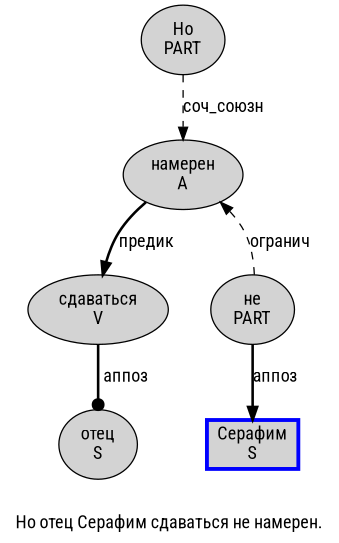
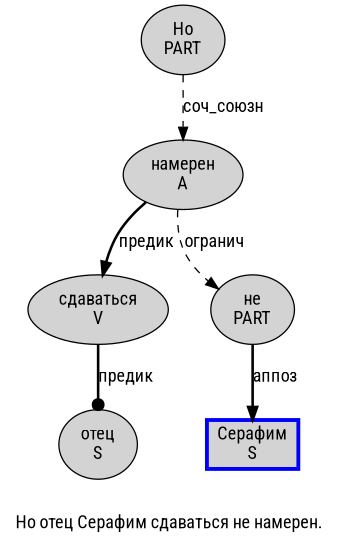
(248, 240) -> (183, 249)
(126, 377) -> (126, 377)
